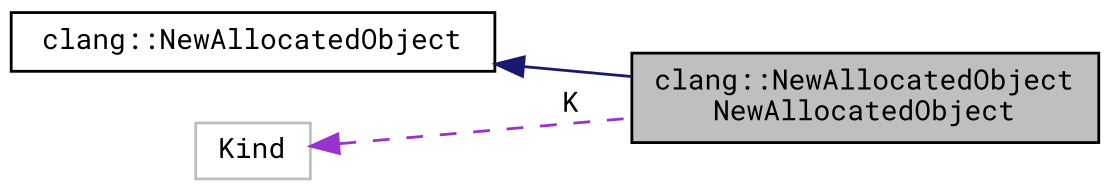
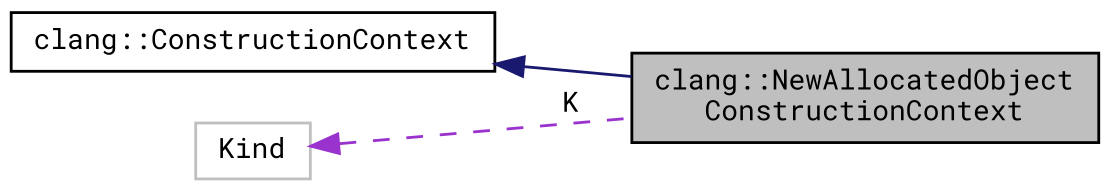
(253, 42) -> (253, 42)
(865, 98) -> (865, 98)
